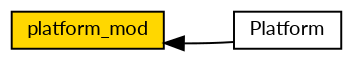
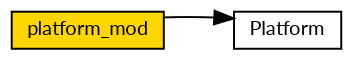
(209, 43) -> (189, 17)
